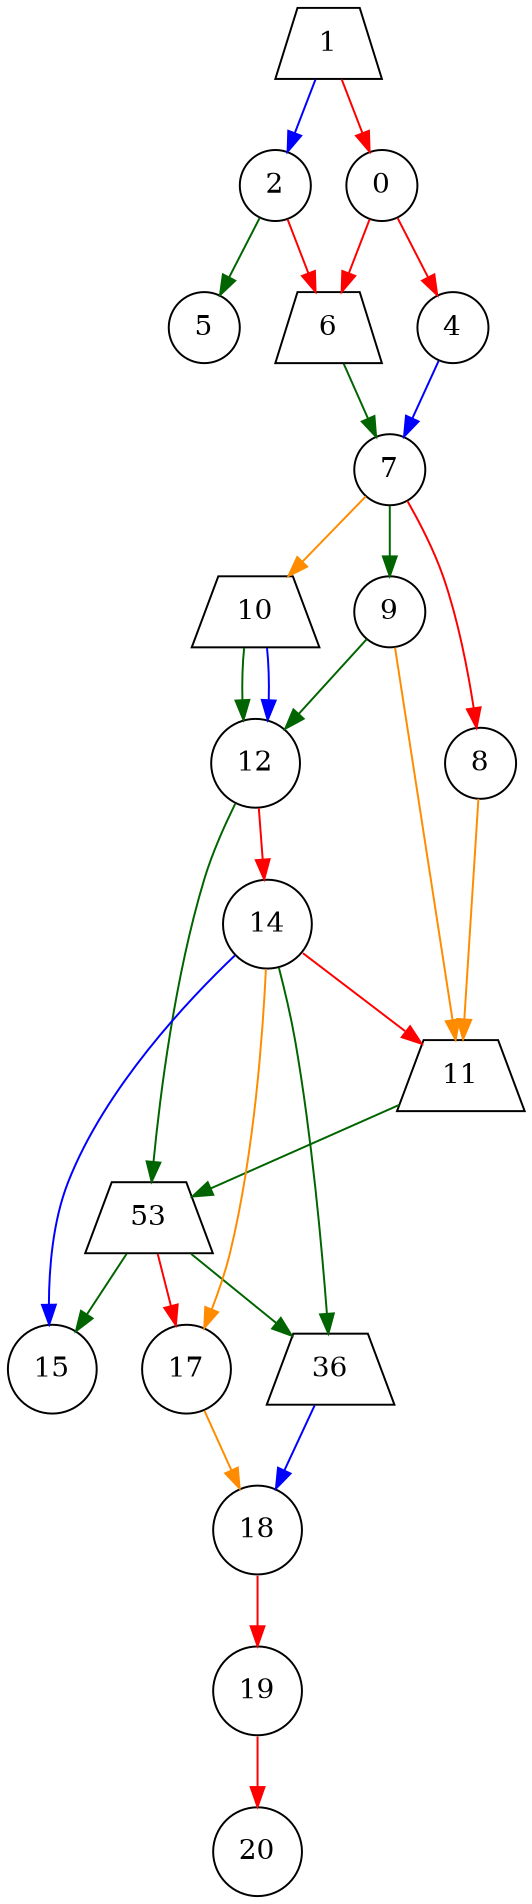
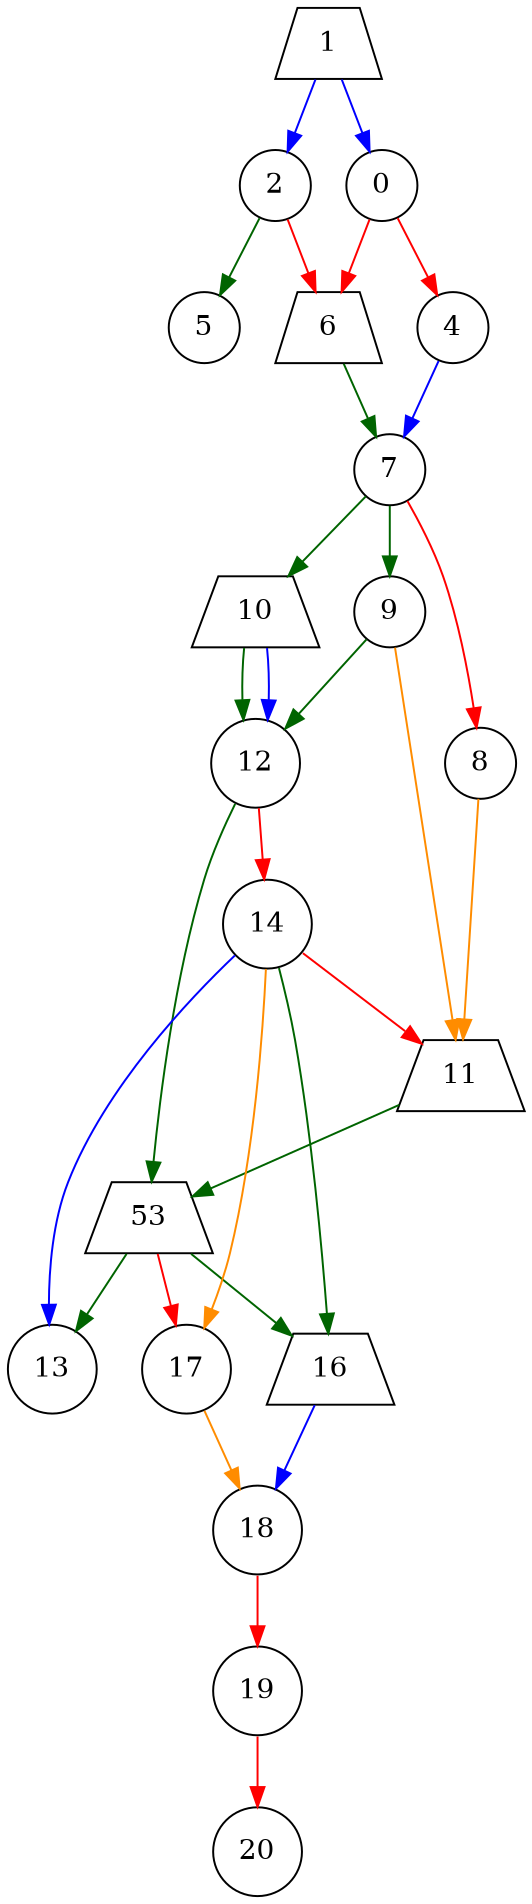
(352, 106) -> (352, 106)
(334, 529) -> (334, 529)
(52, 1369) -> (52, 1369)
(331, 1369) -> (331, 1369)
